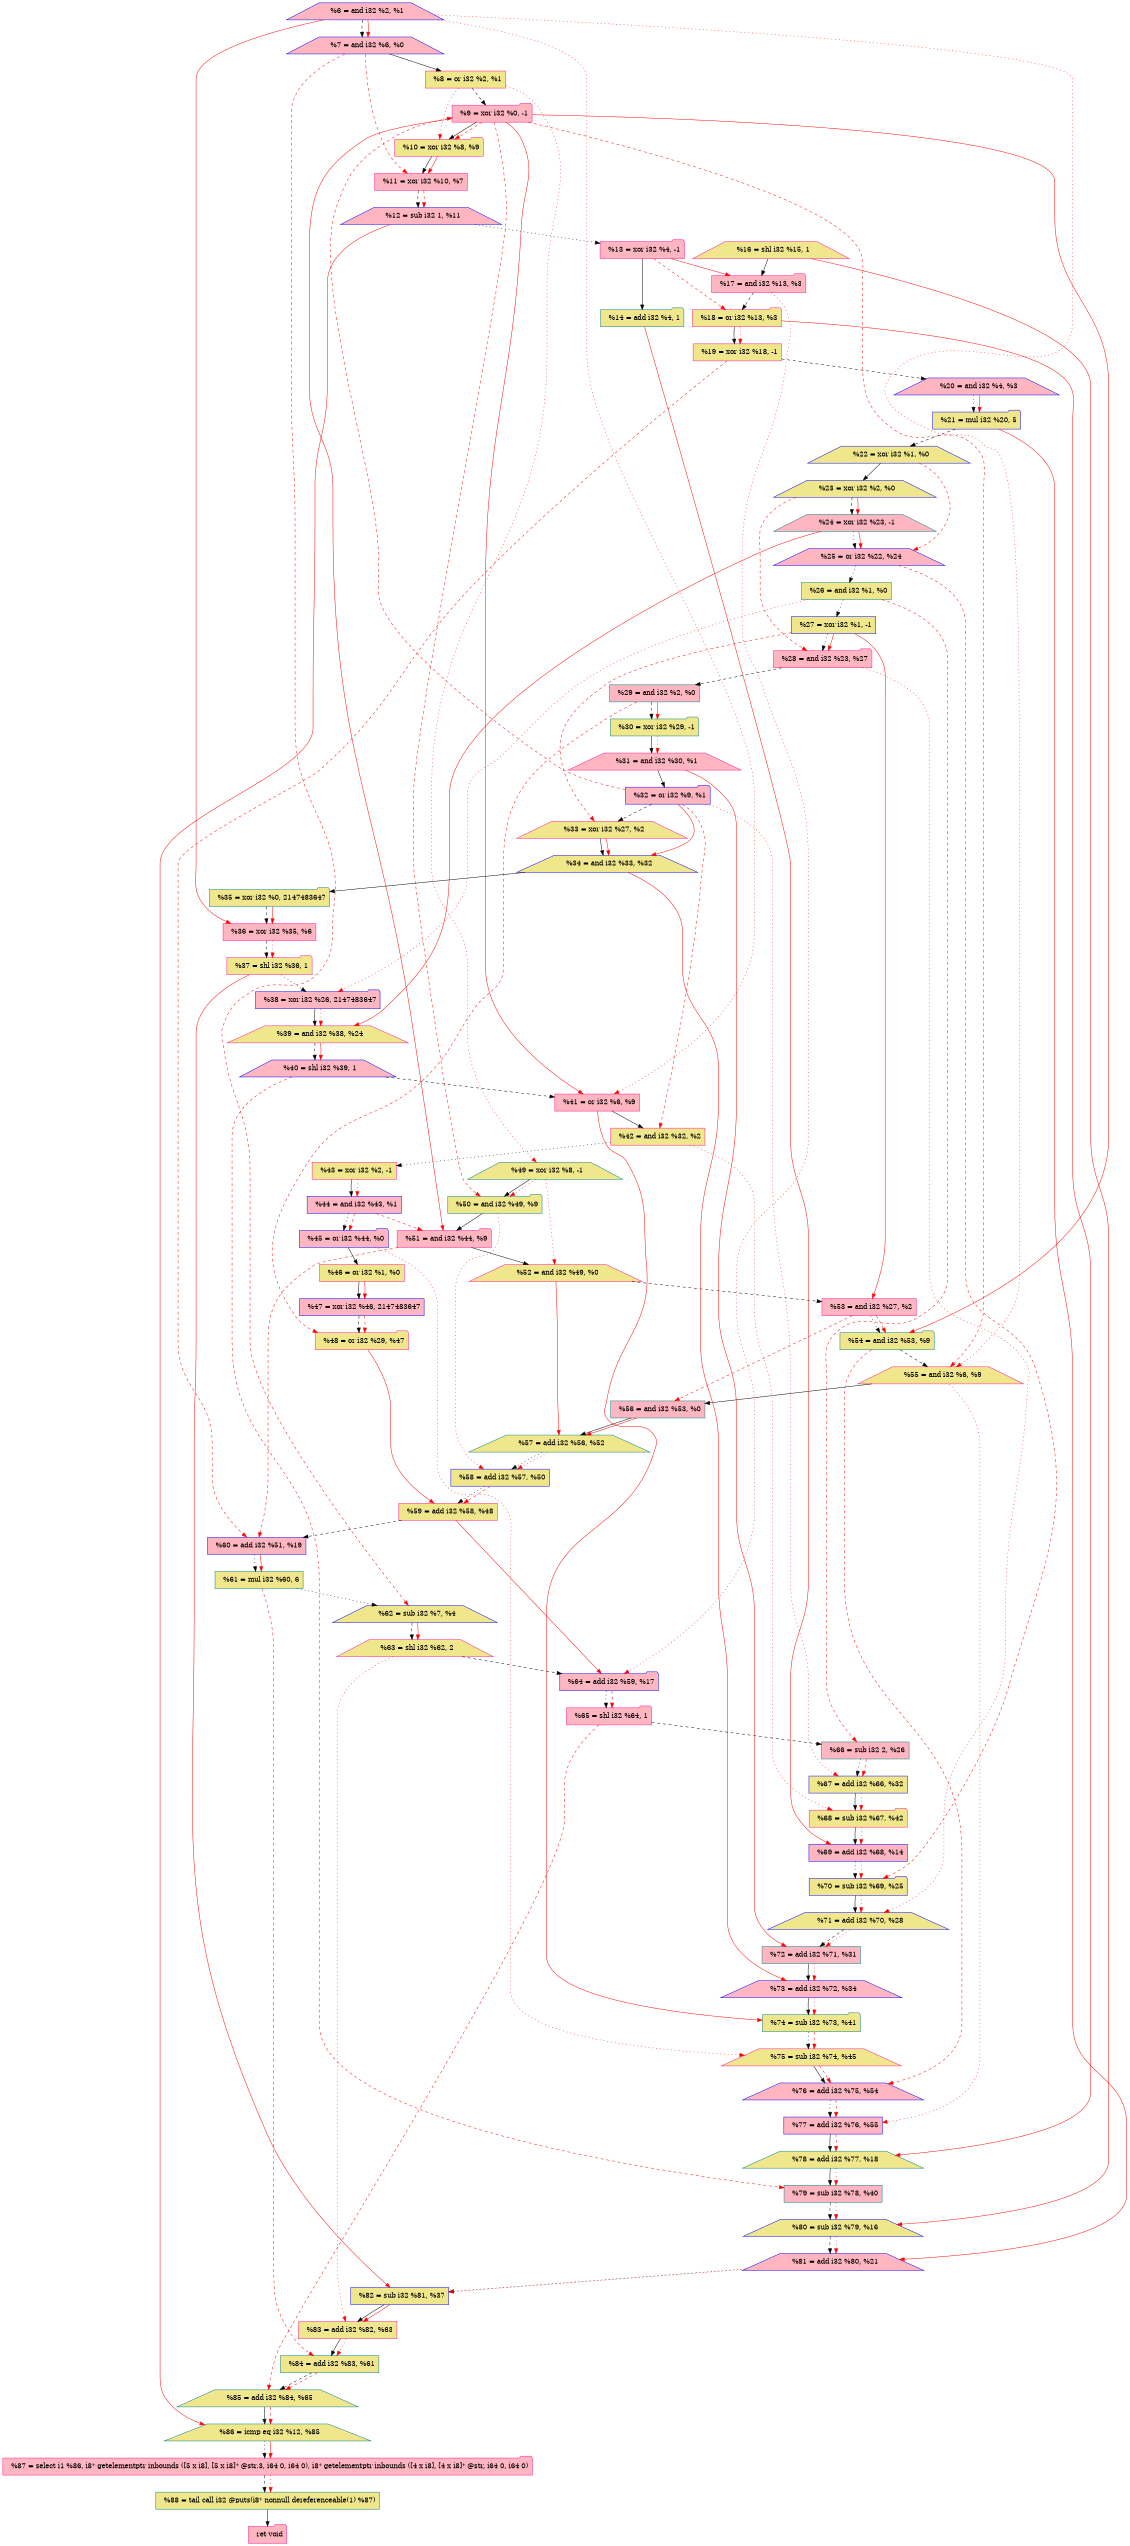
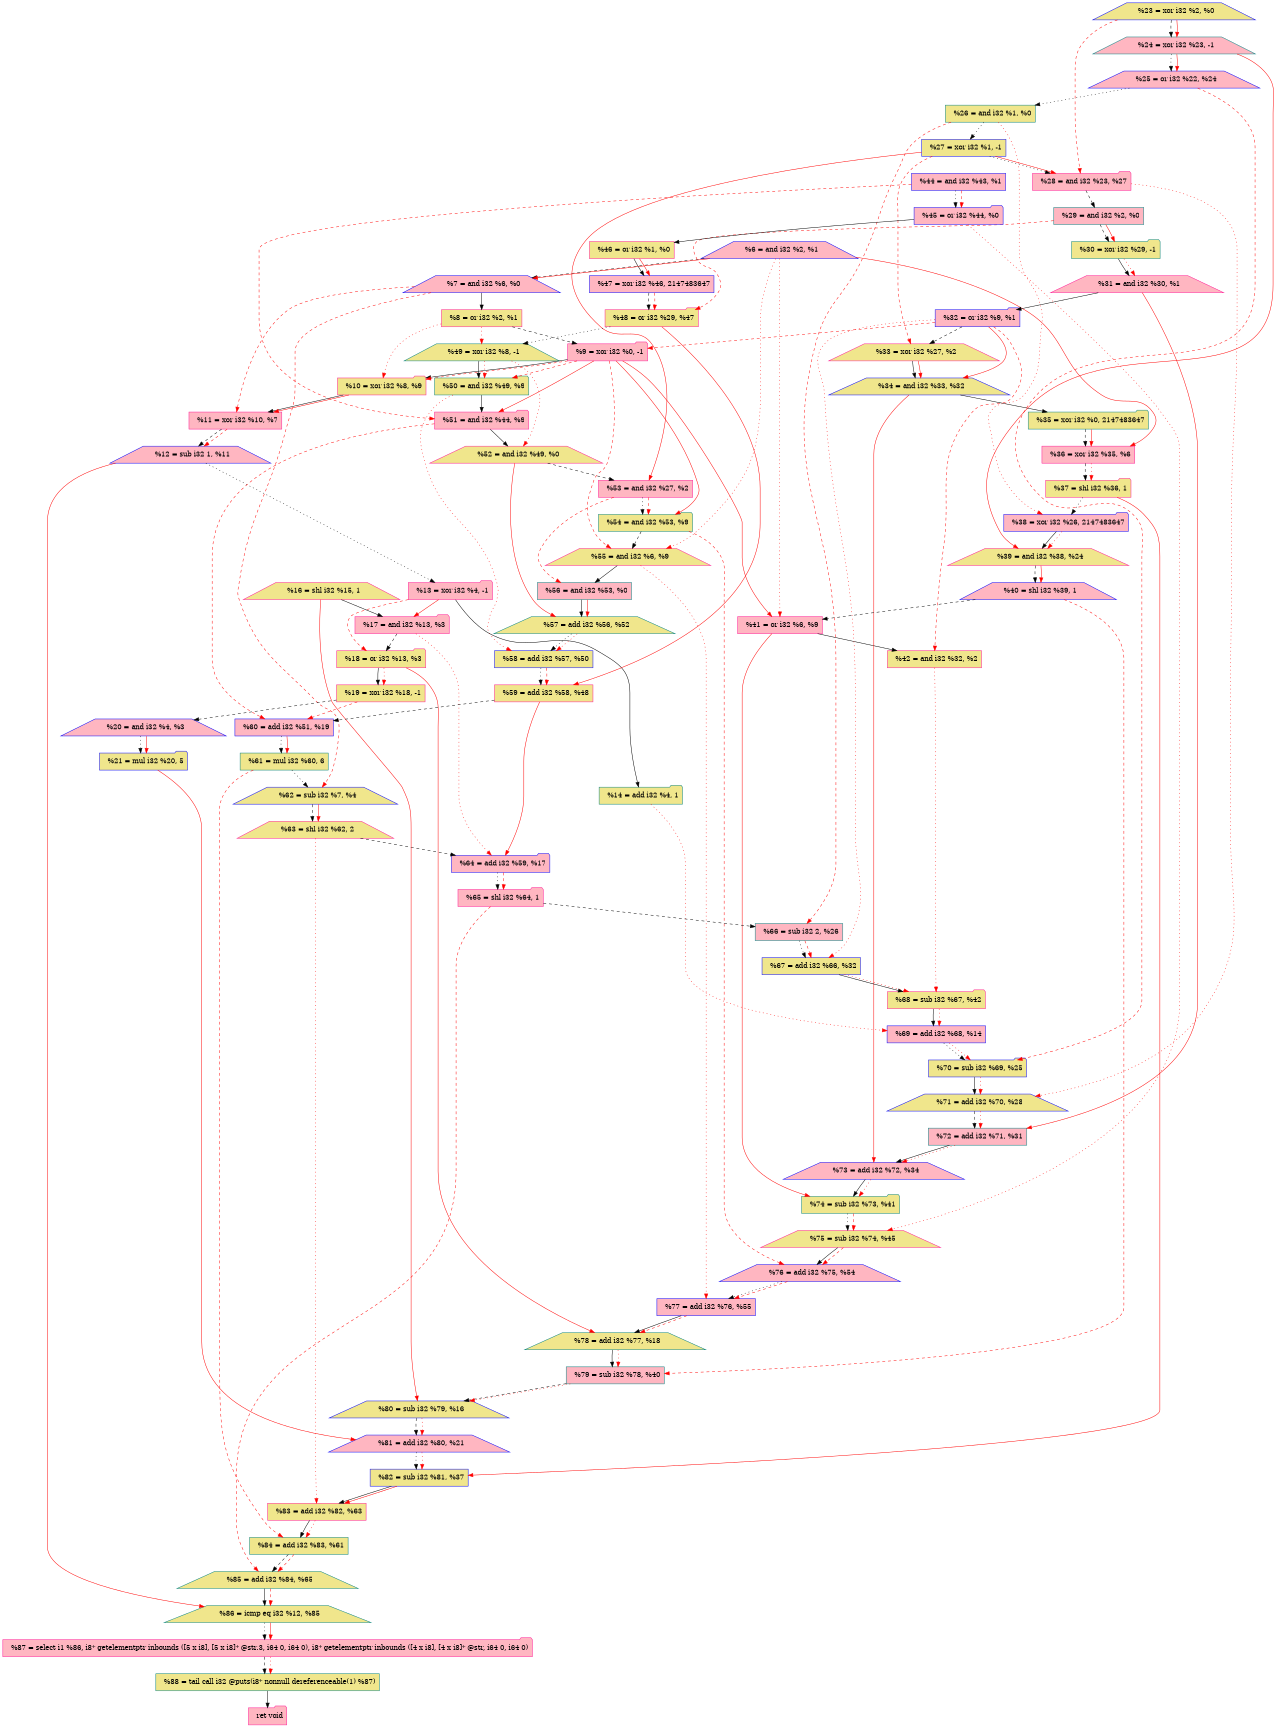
none -> (569, 335)
(889, 455) -> none
(790, 1084) -> (695, 984)
(354, 1171) -> none
